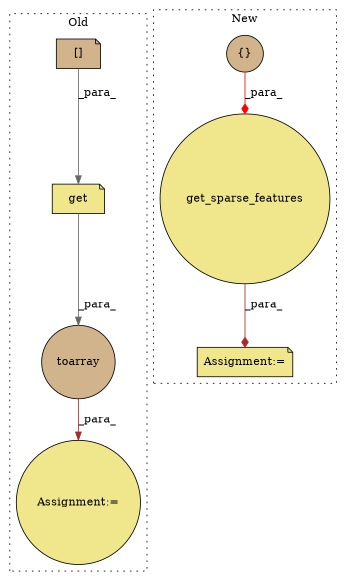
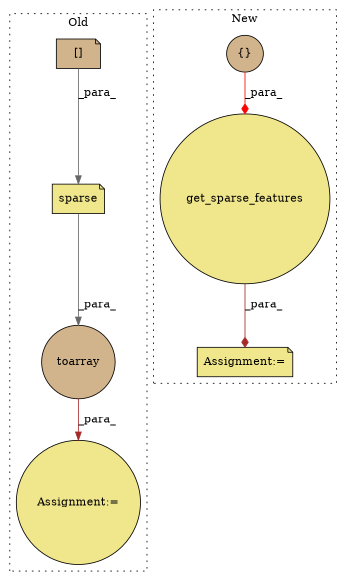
(78, 199) -> (78, 199)
